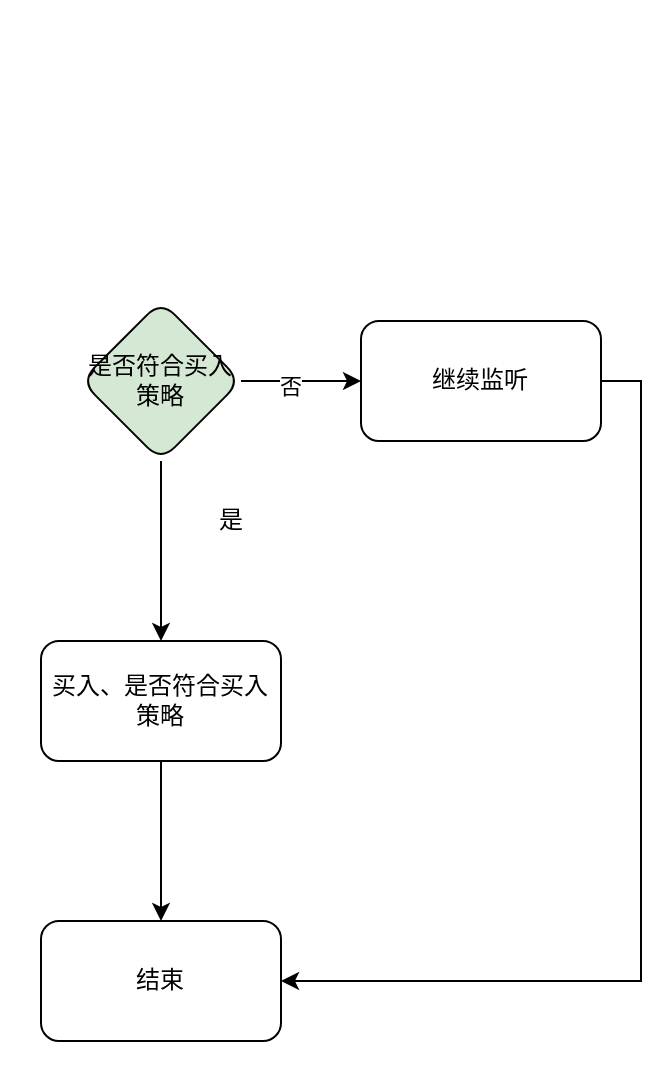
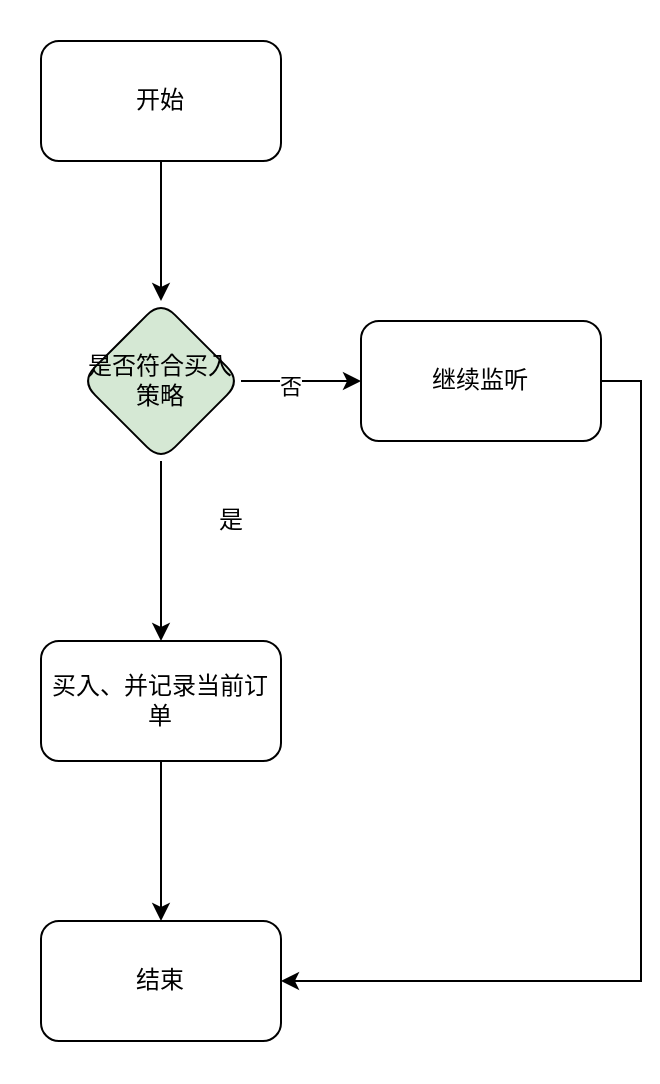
none -> (161, 101)
none -> (161, 224)
(161, 701) -> (161, 701)
